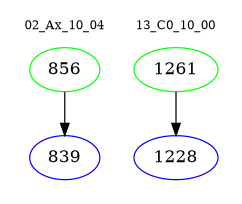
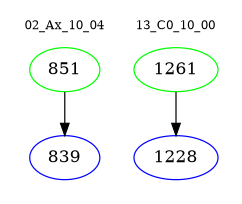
(65, 70) -> (65, 70)
